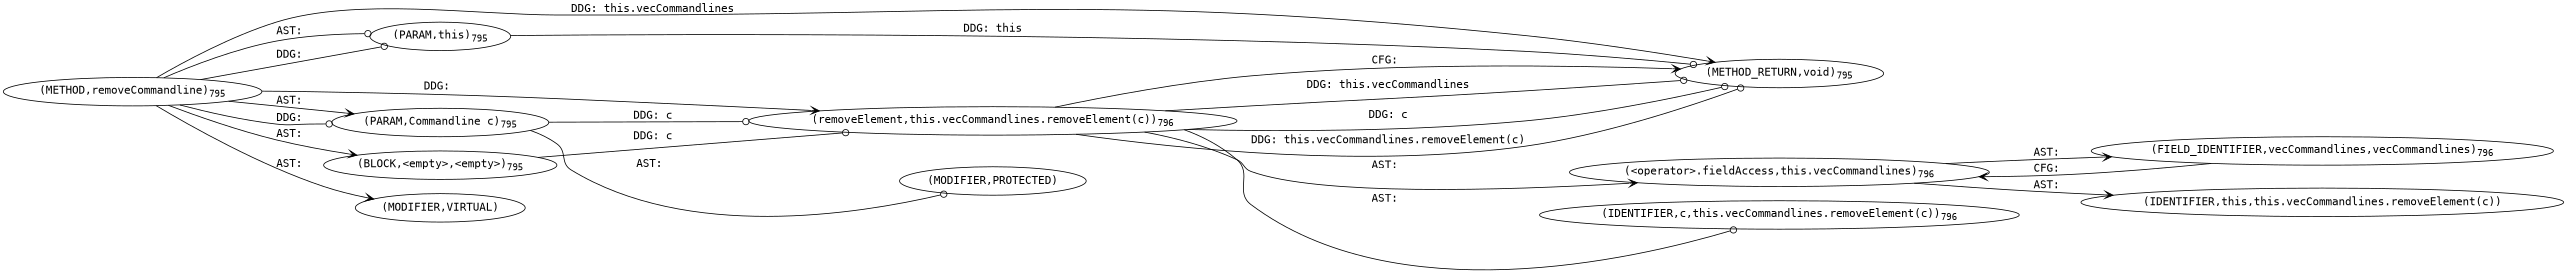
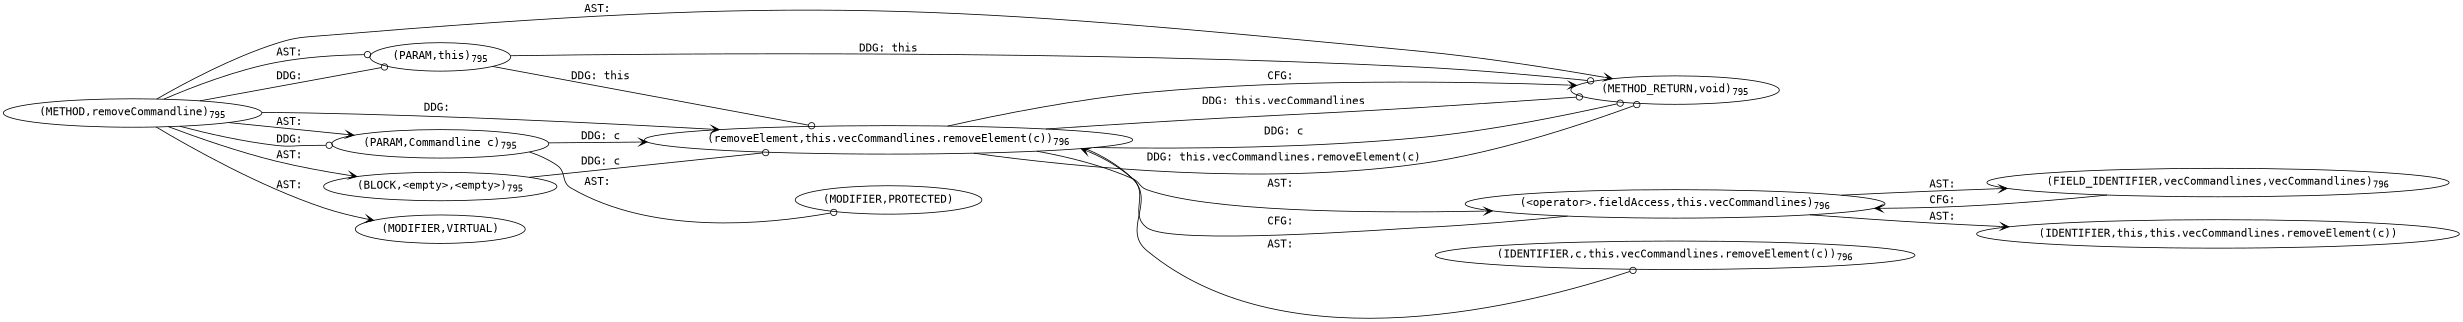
(653, 9) -> (601, 9)
none -> (650, 96)
(646, 122) -> (594, 142)
none -> (1304, 234)
